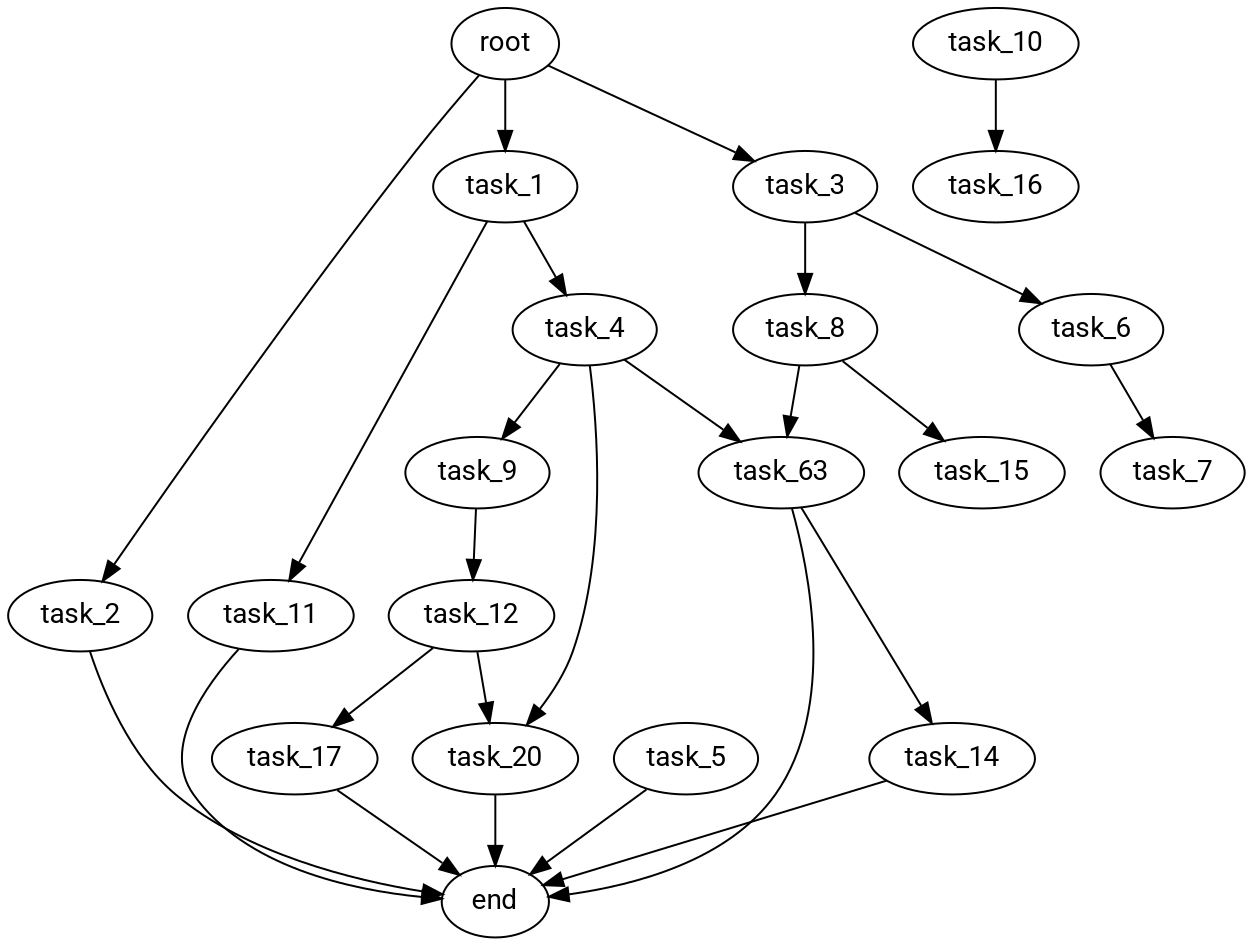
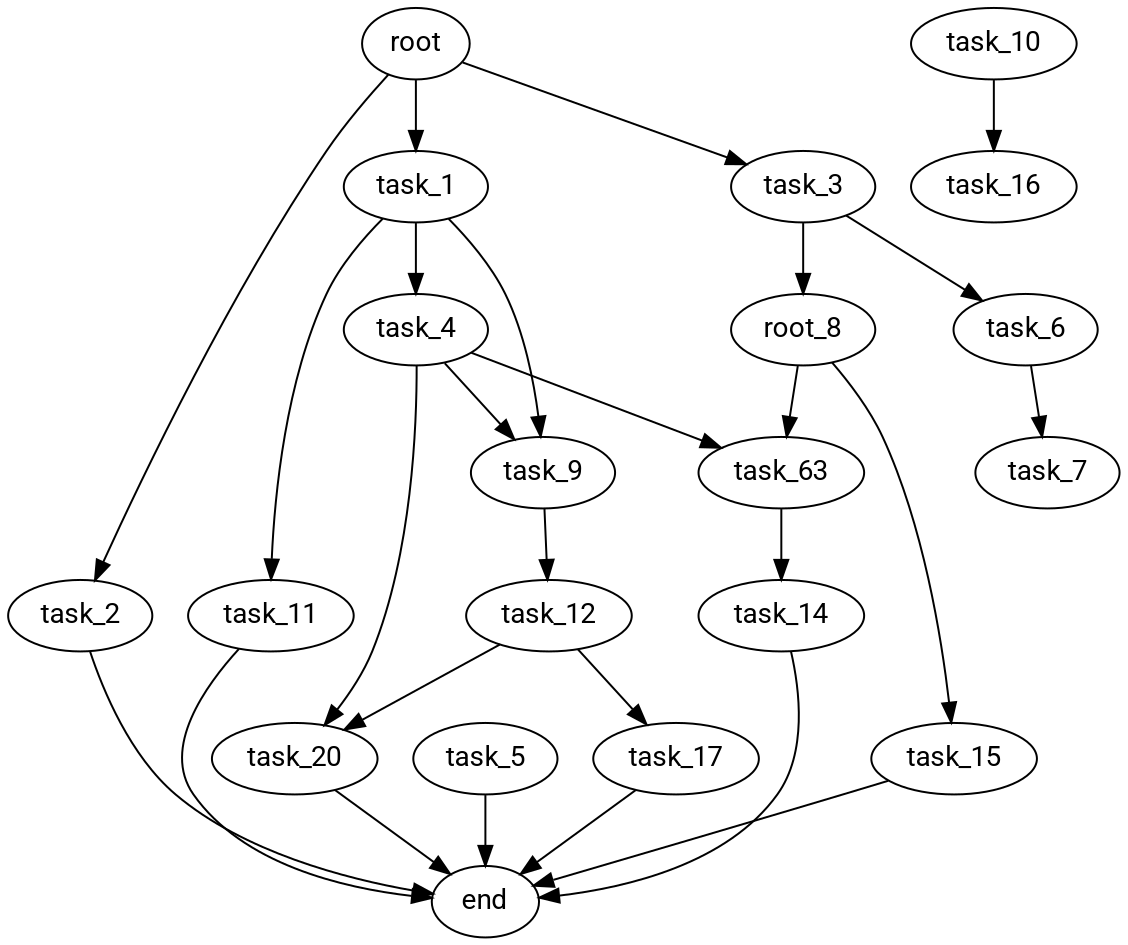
none -> (512, 309)
(805, 330) -> (803, 330)
(790, 768) -> (721, 831)
